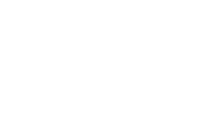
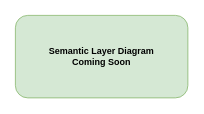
none -> (102, 57)
